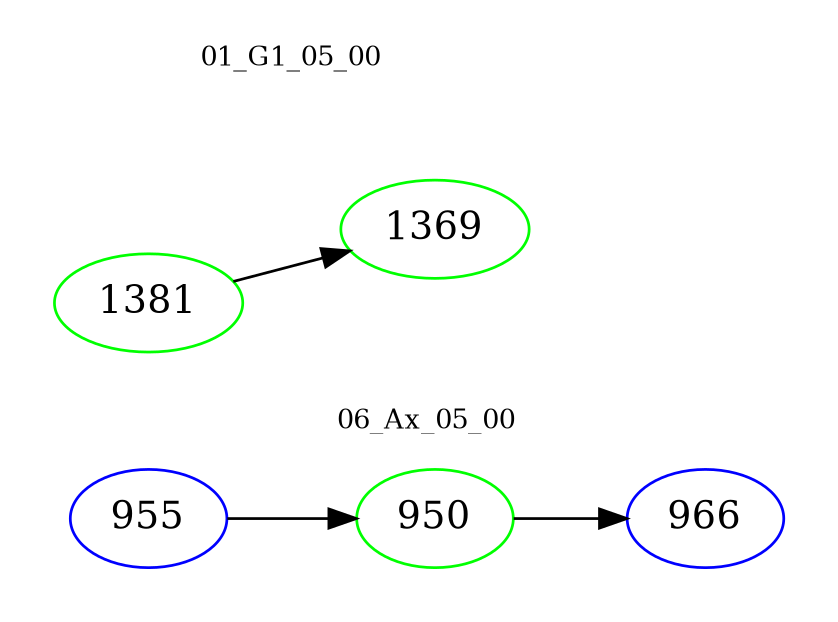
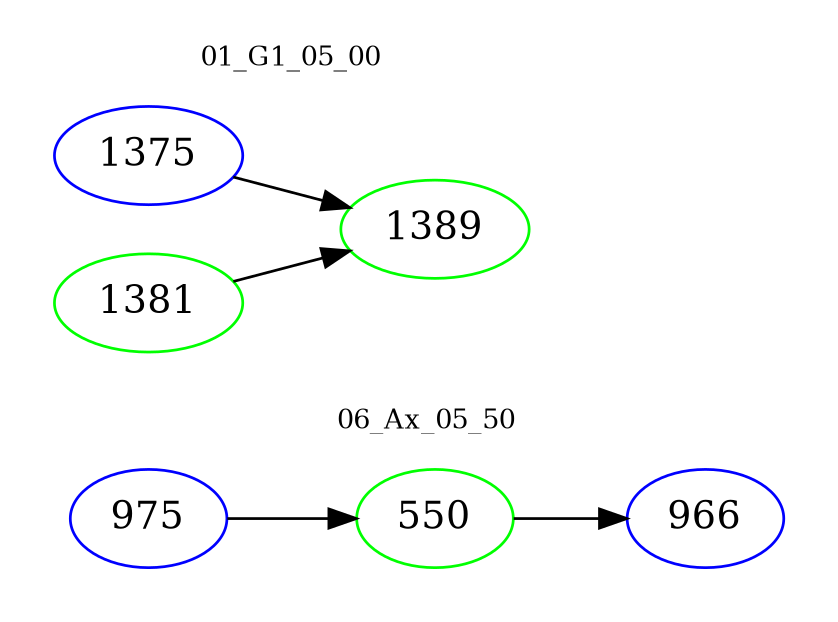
none -> (149, 156)
(435, 229) -> (435, 229)
(427, 422) -> (427, 422)
(149, 519) -> (149, 519)
(435, 519) -> (435, 519)
